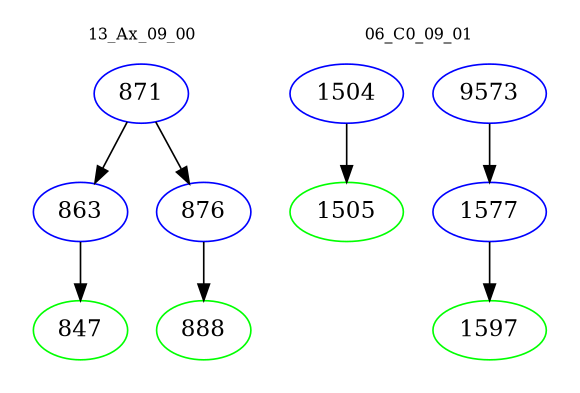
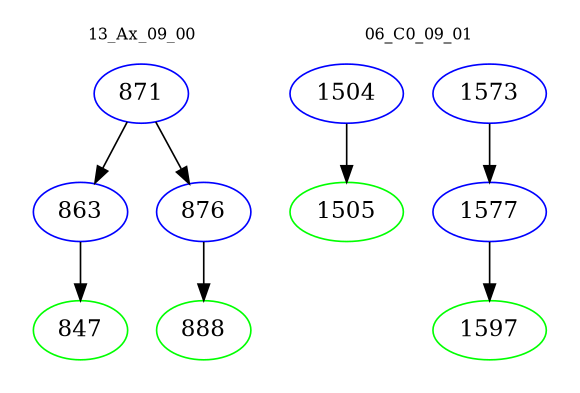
(490, 94) -> (490, 94)
